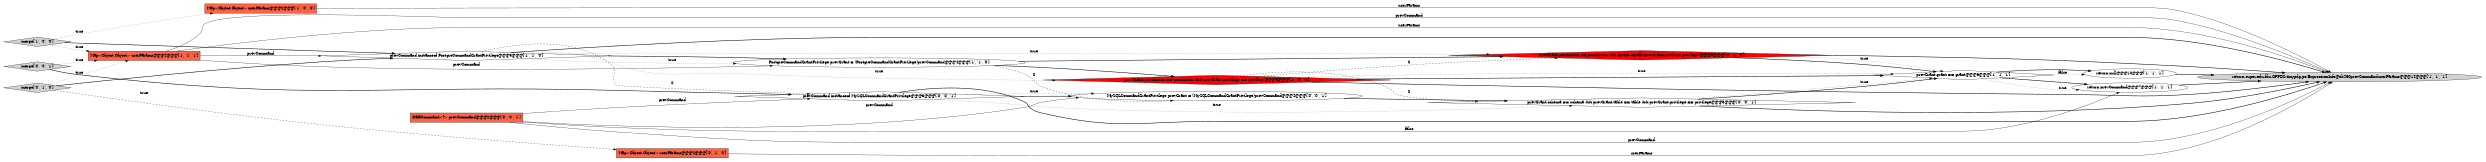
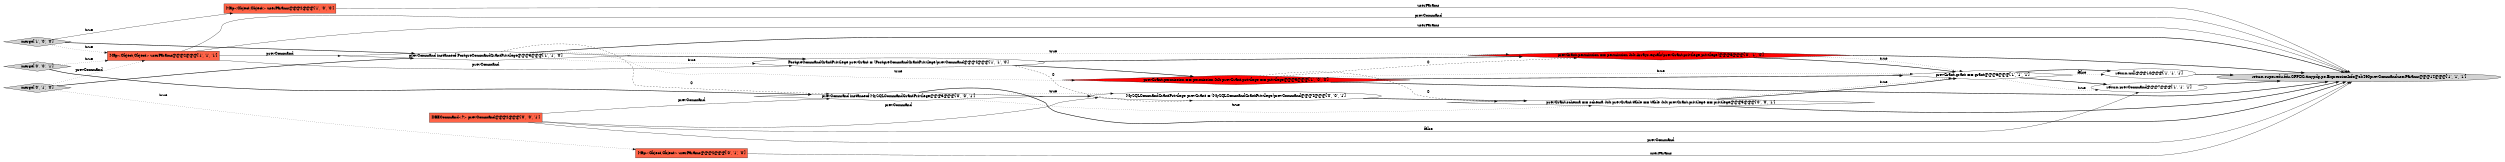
(131, 25) -> (141, 26)
(79, 73) -> (89, 70)
(333, 126) -> (343, 125)
